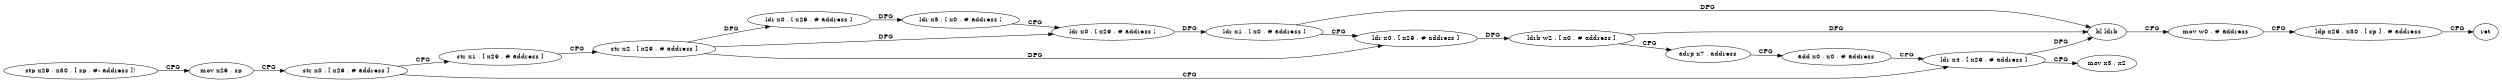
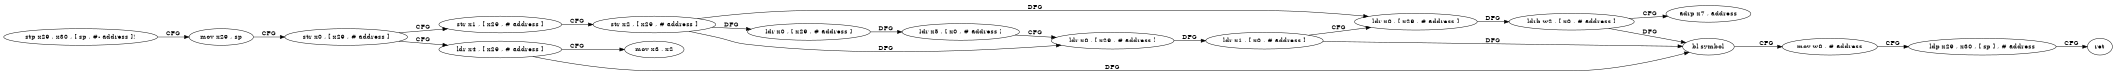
(2107, 32) -> (1708, 47)
(1836, 57) -> none
